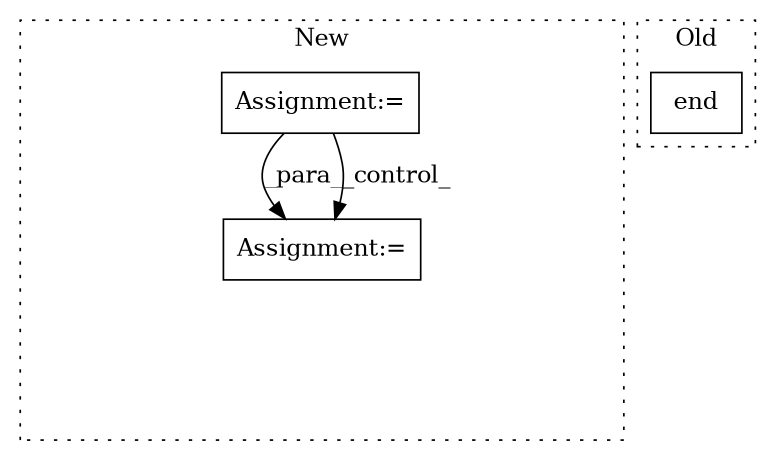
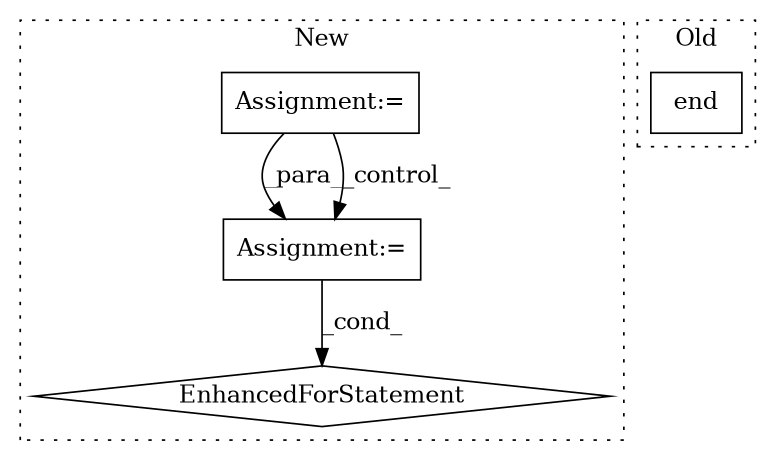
none -> (322, 396)
